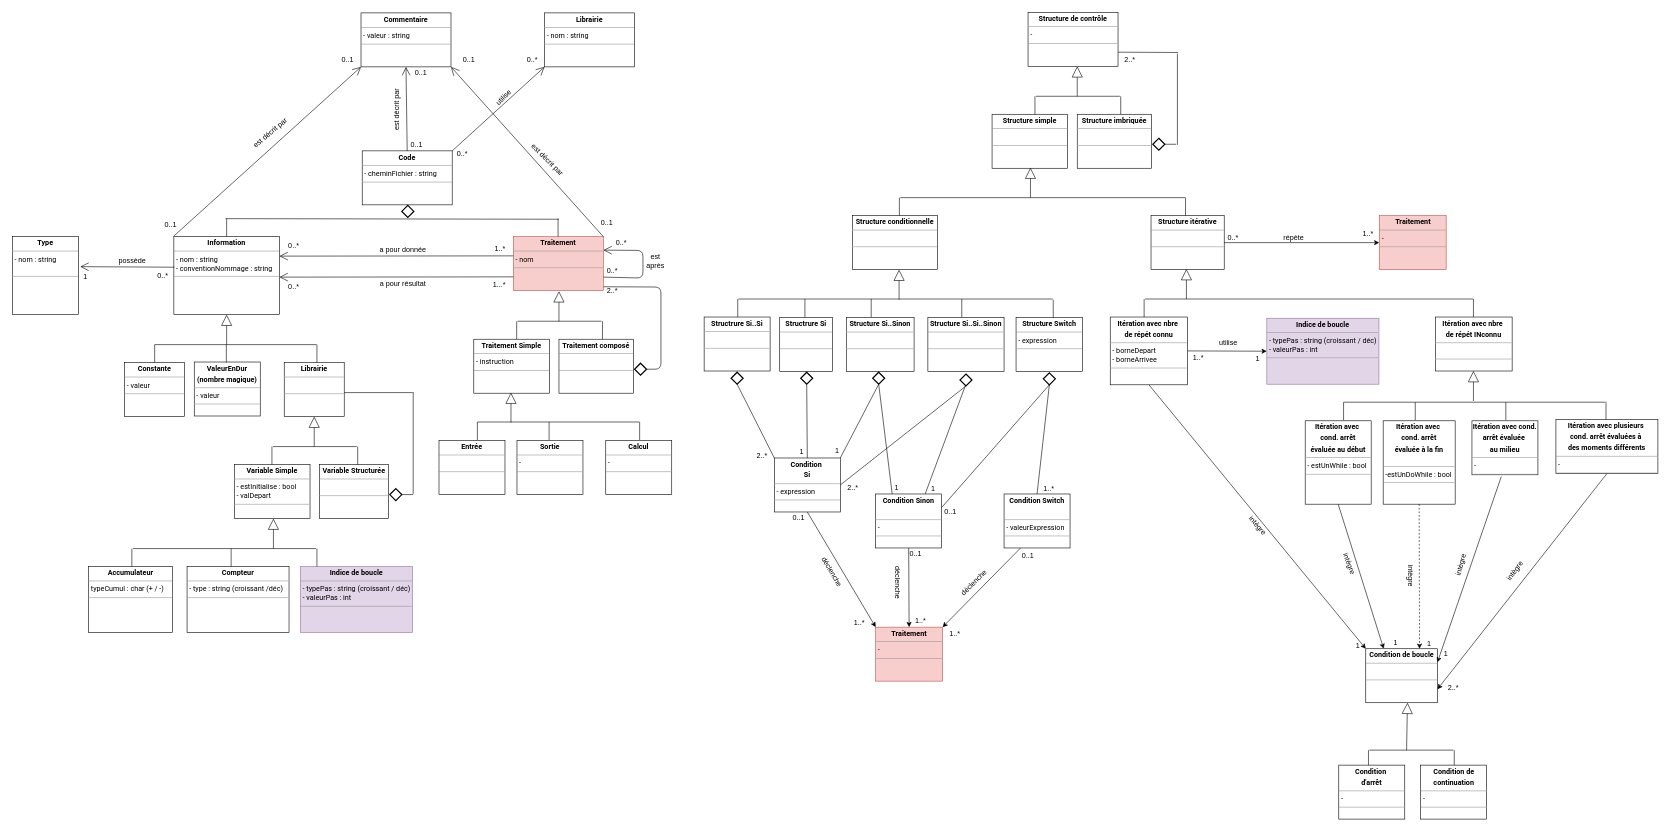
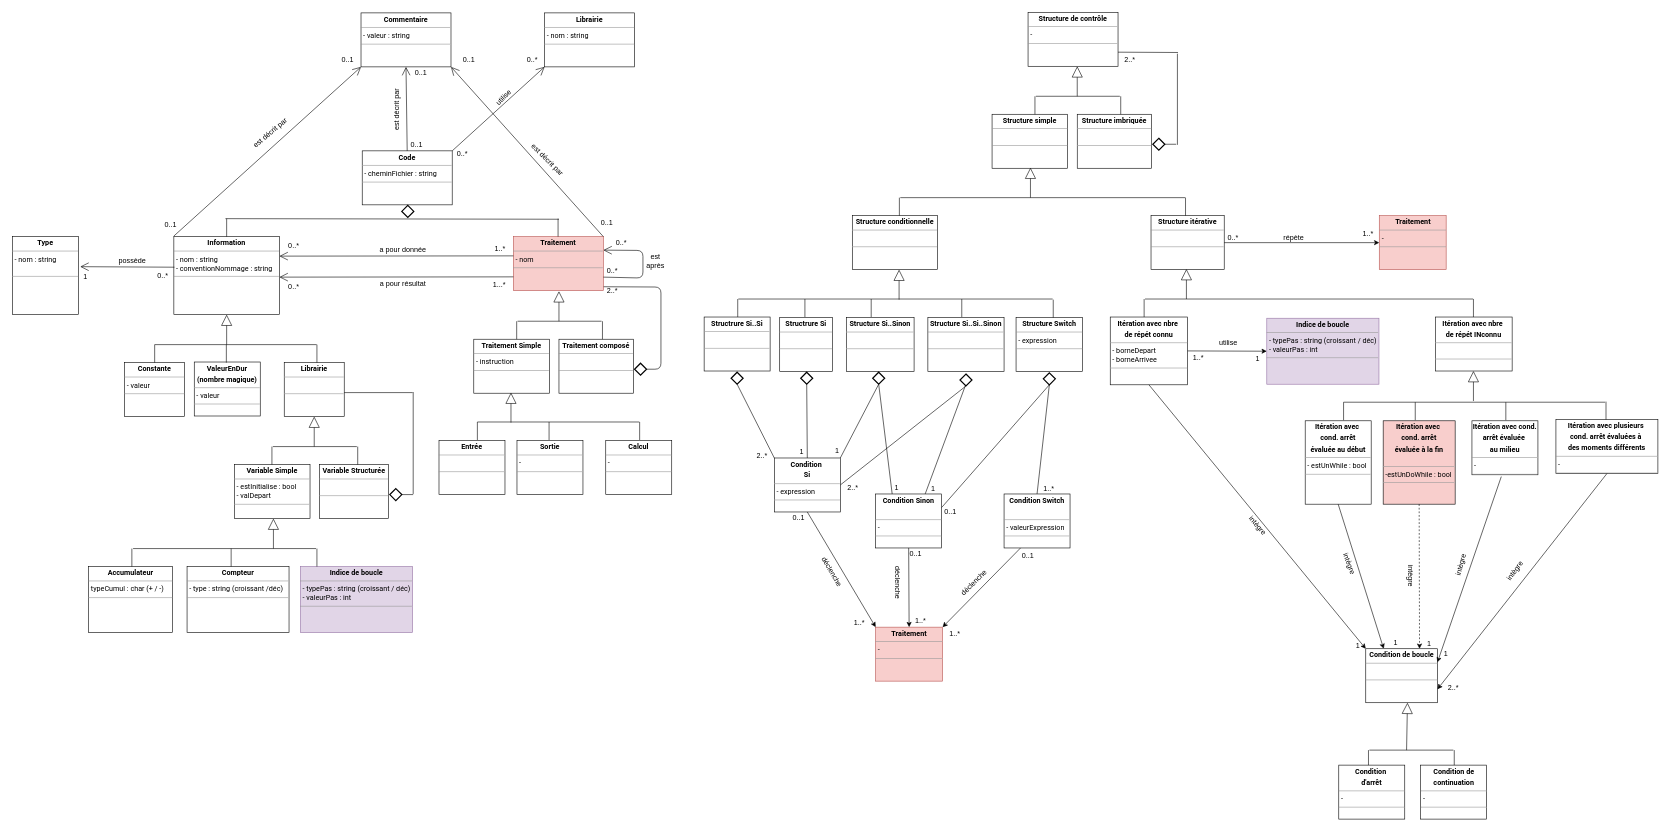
(1419, 463) -> (1419, 463)
